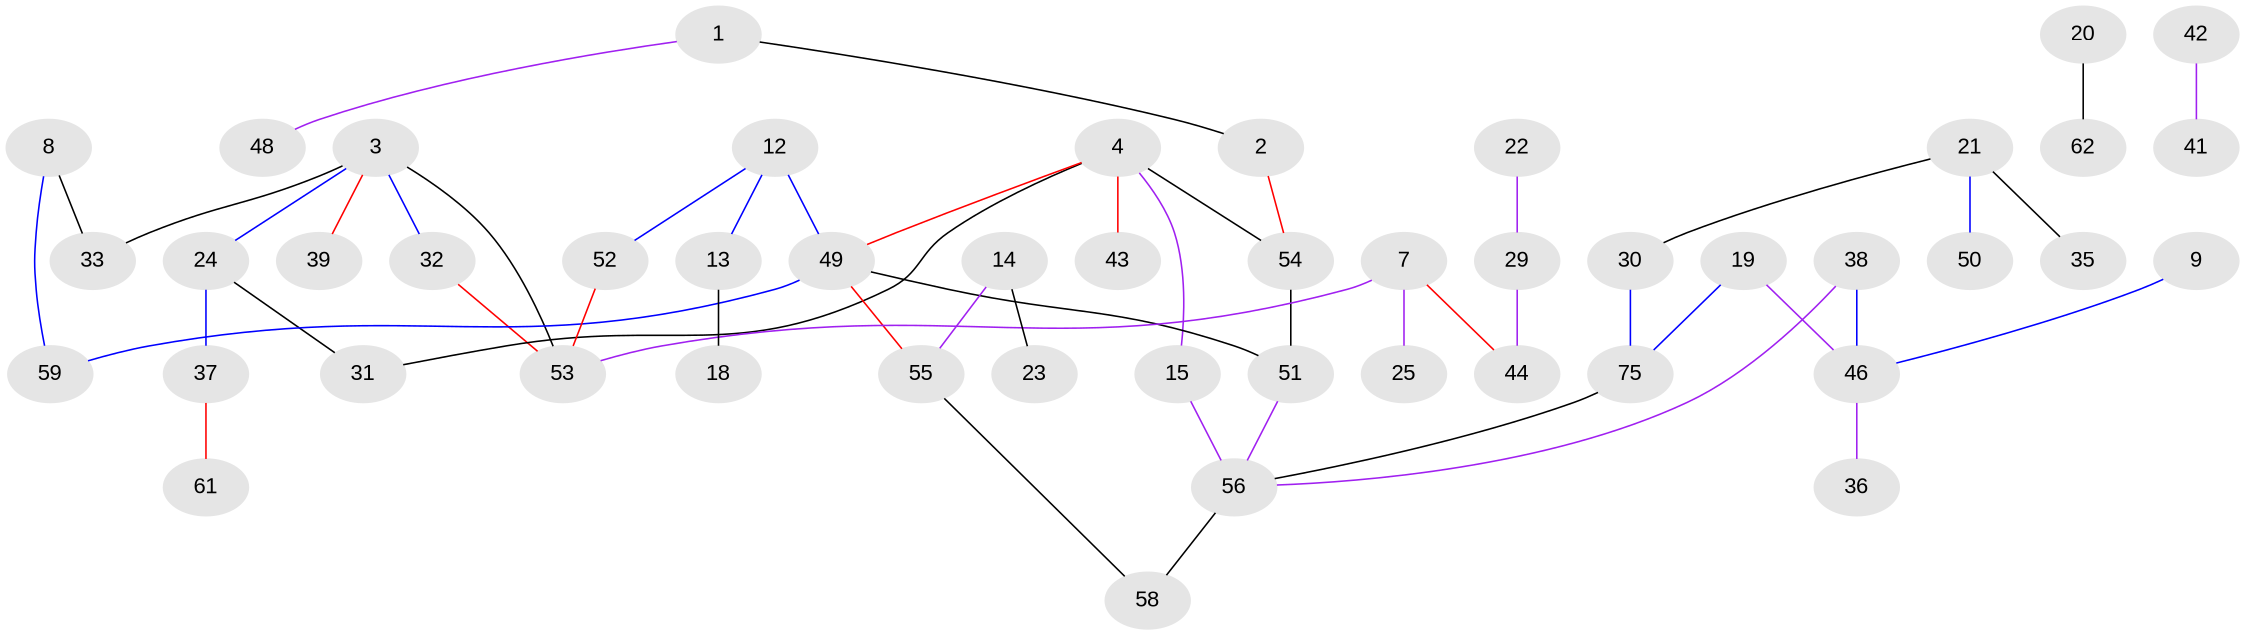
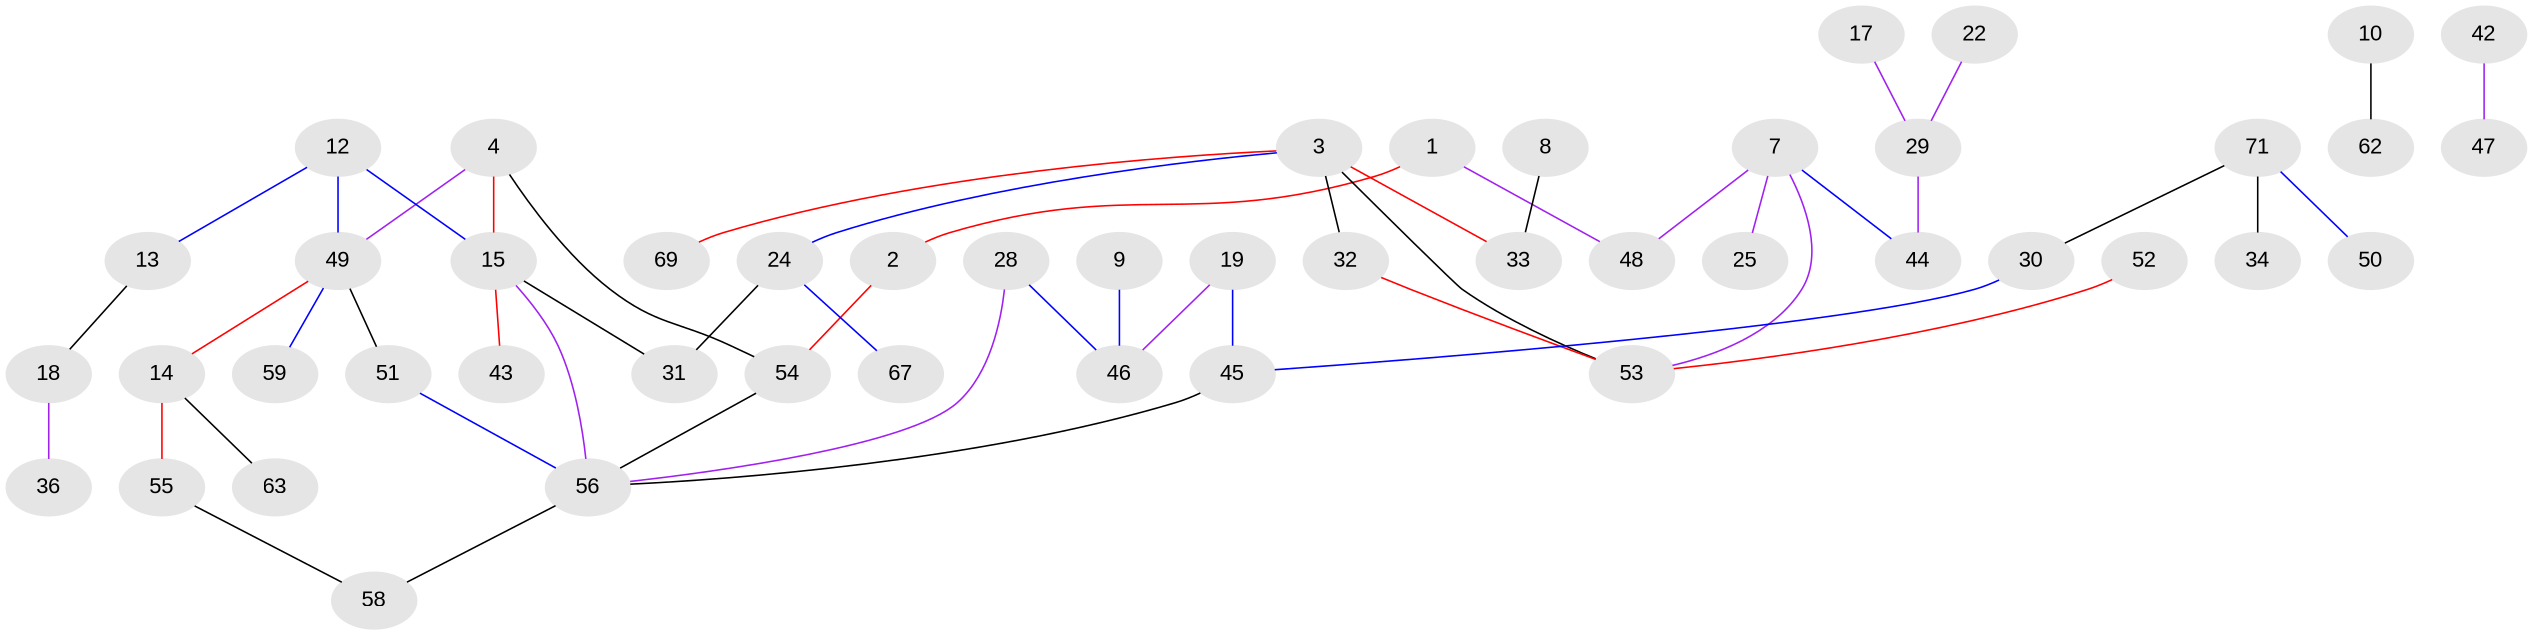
none -> (1862, 35)
(2083, 35) -> (2371, 35)
(993, 81) -> (1163, 204)
(1970, 148) -> (2258, 148)
(2196, 148) -> (2484, 148)
(974, 203) -> (426, 197)
(234, 204) -> (1419, 204)
(404, 204) -> (1332, 204)
(690, 204) -> (406, 197)
none -> (1703, 204)
(1118, 205) -> (498, 318)
(1180, 254) -> (494, 205)
(35, 261) -> none
(319, 261) -> (667, 261)
(1857, 261) -> (1006, 261)
(2083, 261) -> (2258, 261)
(875, 316) -> (250, 318)
(964, 316) -> (162, 431)
(818, 317) -> (584, 318)
(1460, 317) -> (1847, 204)
(1291, 318) -> (688, 431)
(206, 374) -> (901, 374)
(1035, 374) -> (275, 487)
(1630, 374) -> (1233, 374)
(1262, 431) -> (488, 431)
(1857, 431) -> (49, 431)
(206, 487) -> none
